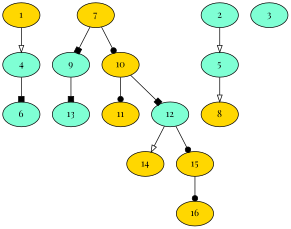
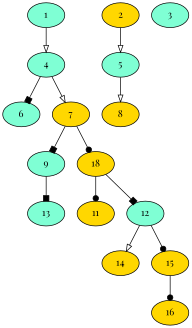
(21, 15) -> (46, 15)
(220, 15) -> (121, 15)
(121, 65) -> (96, 164)
none -> (57, 86)
